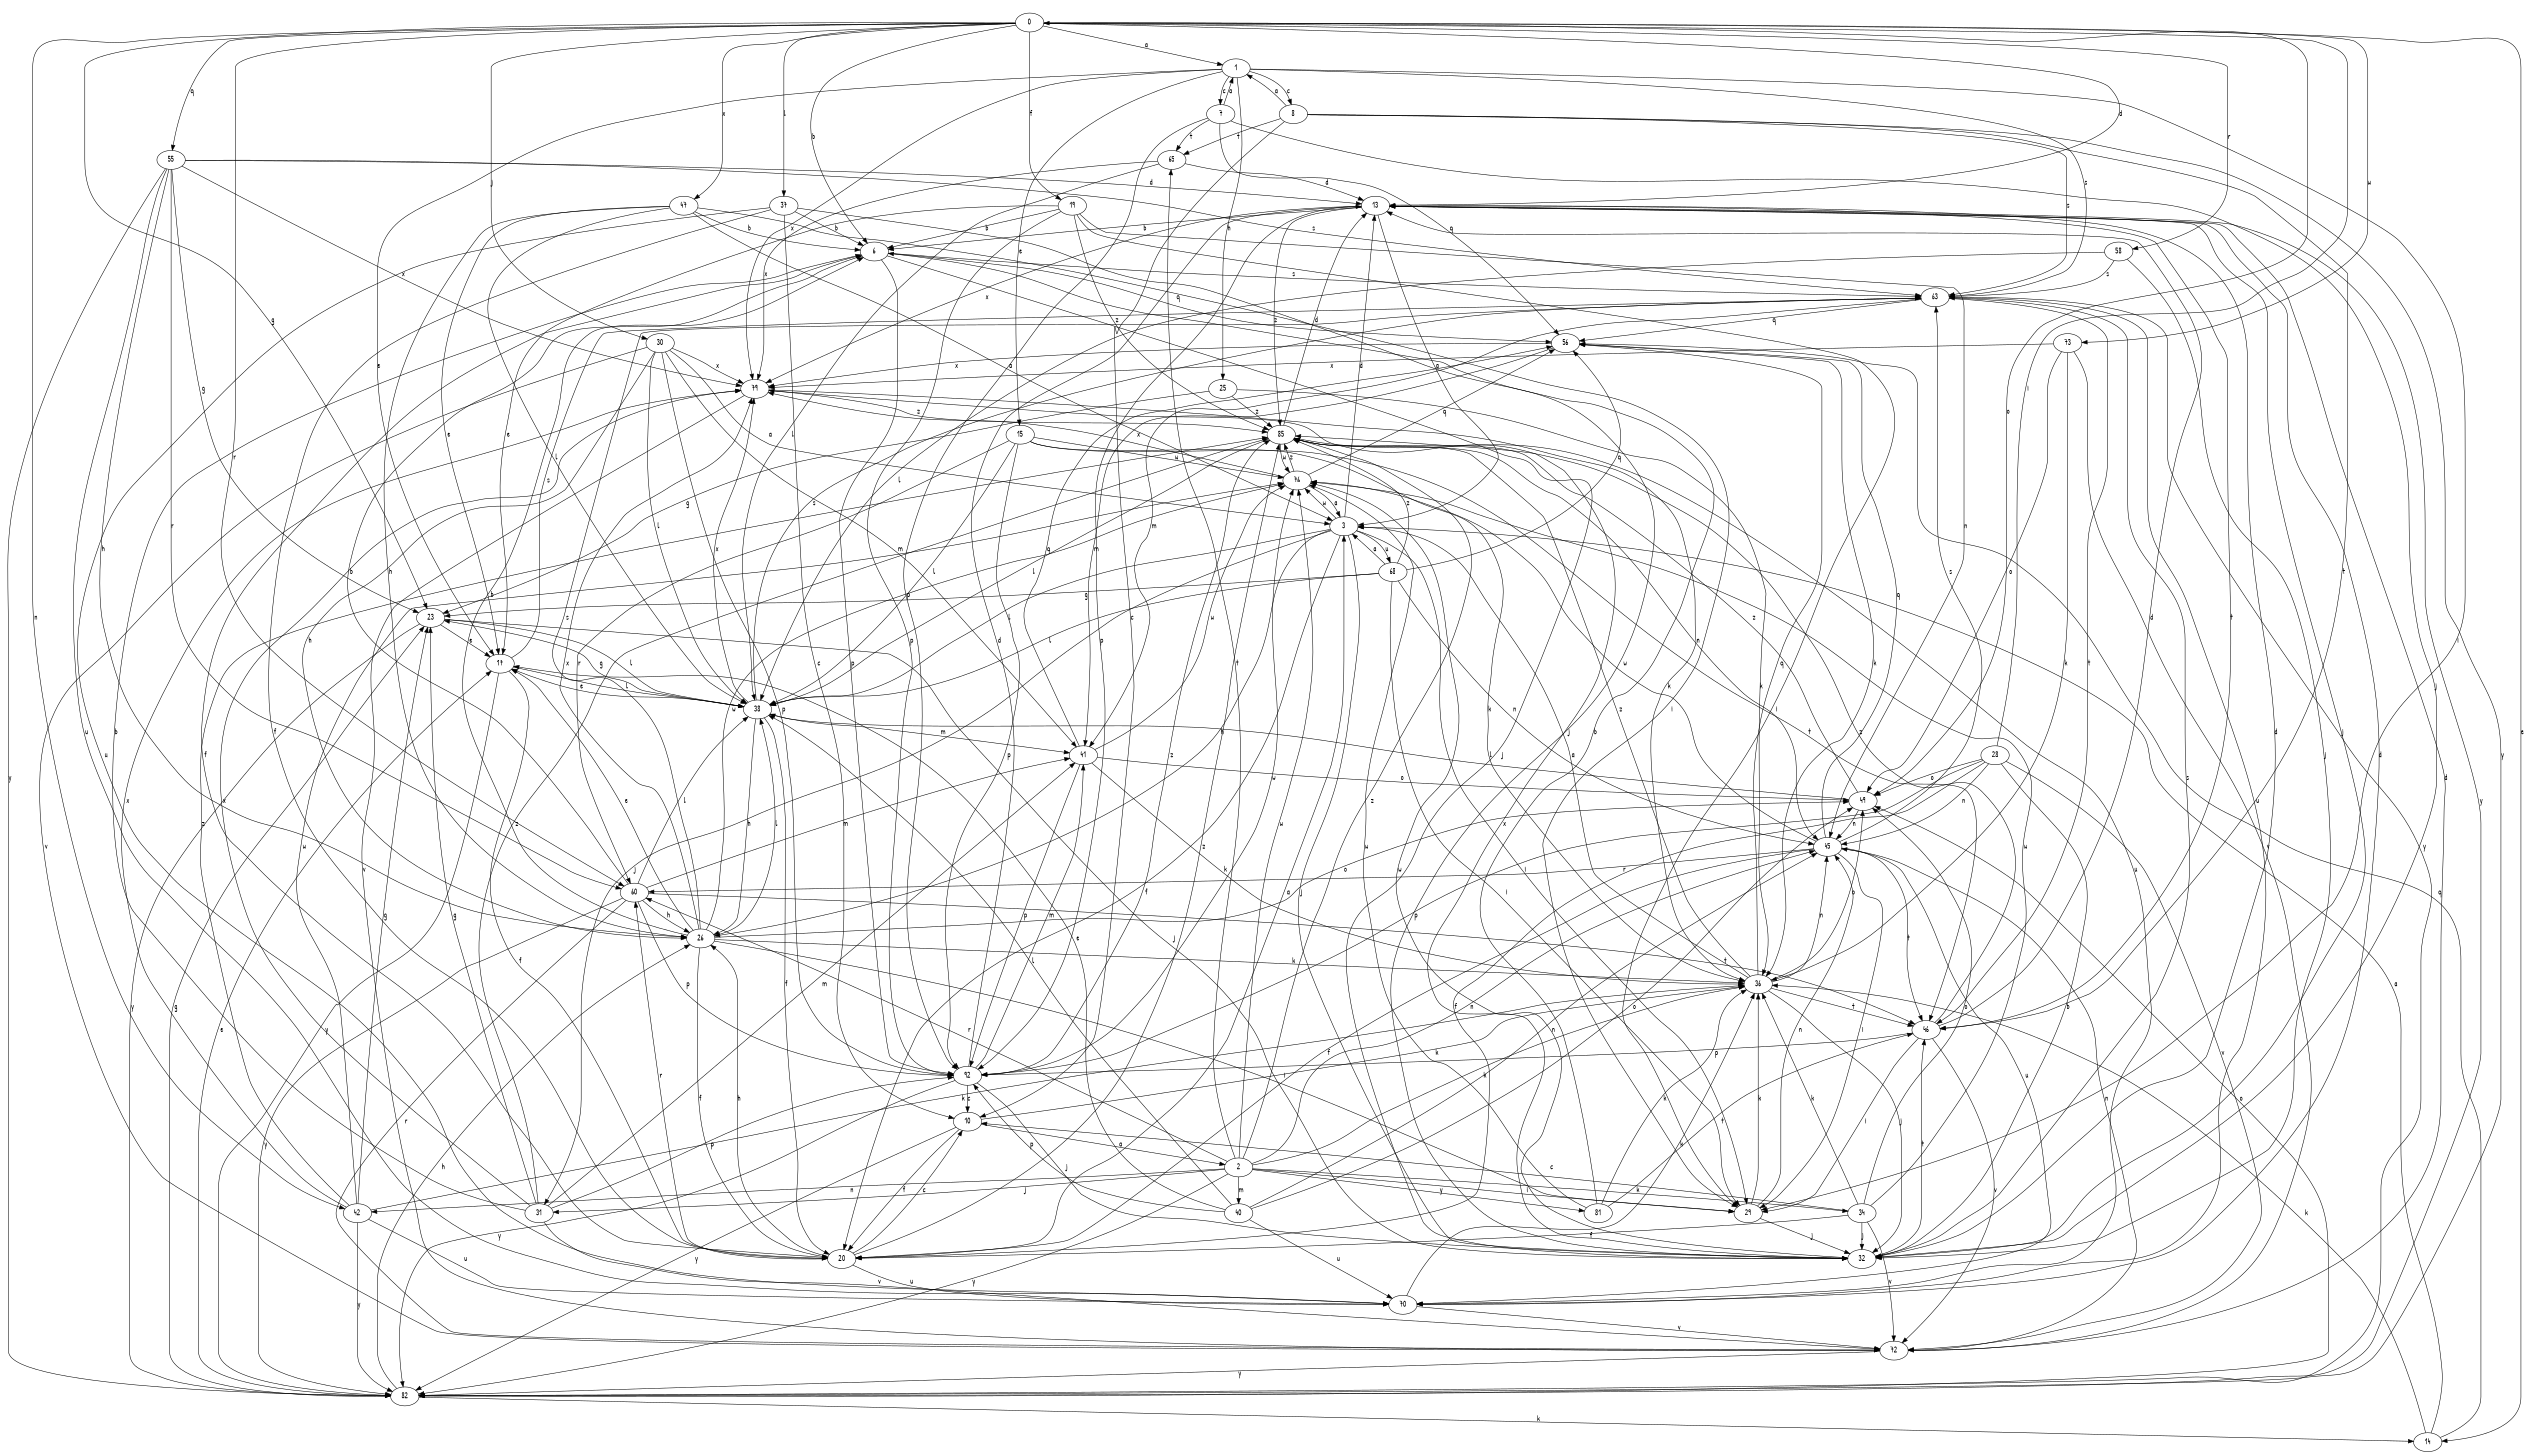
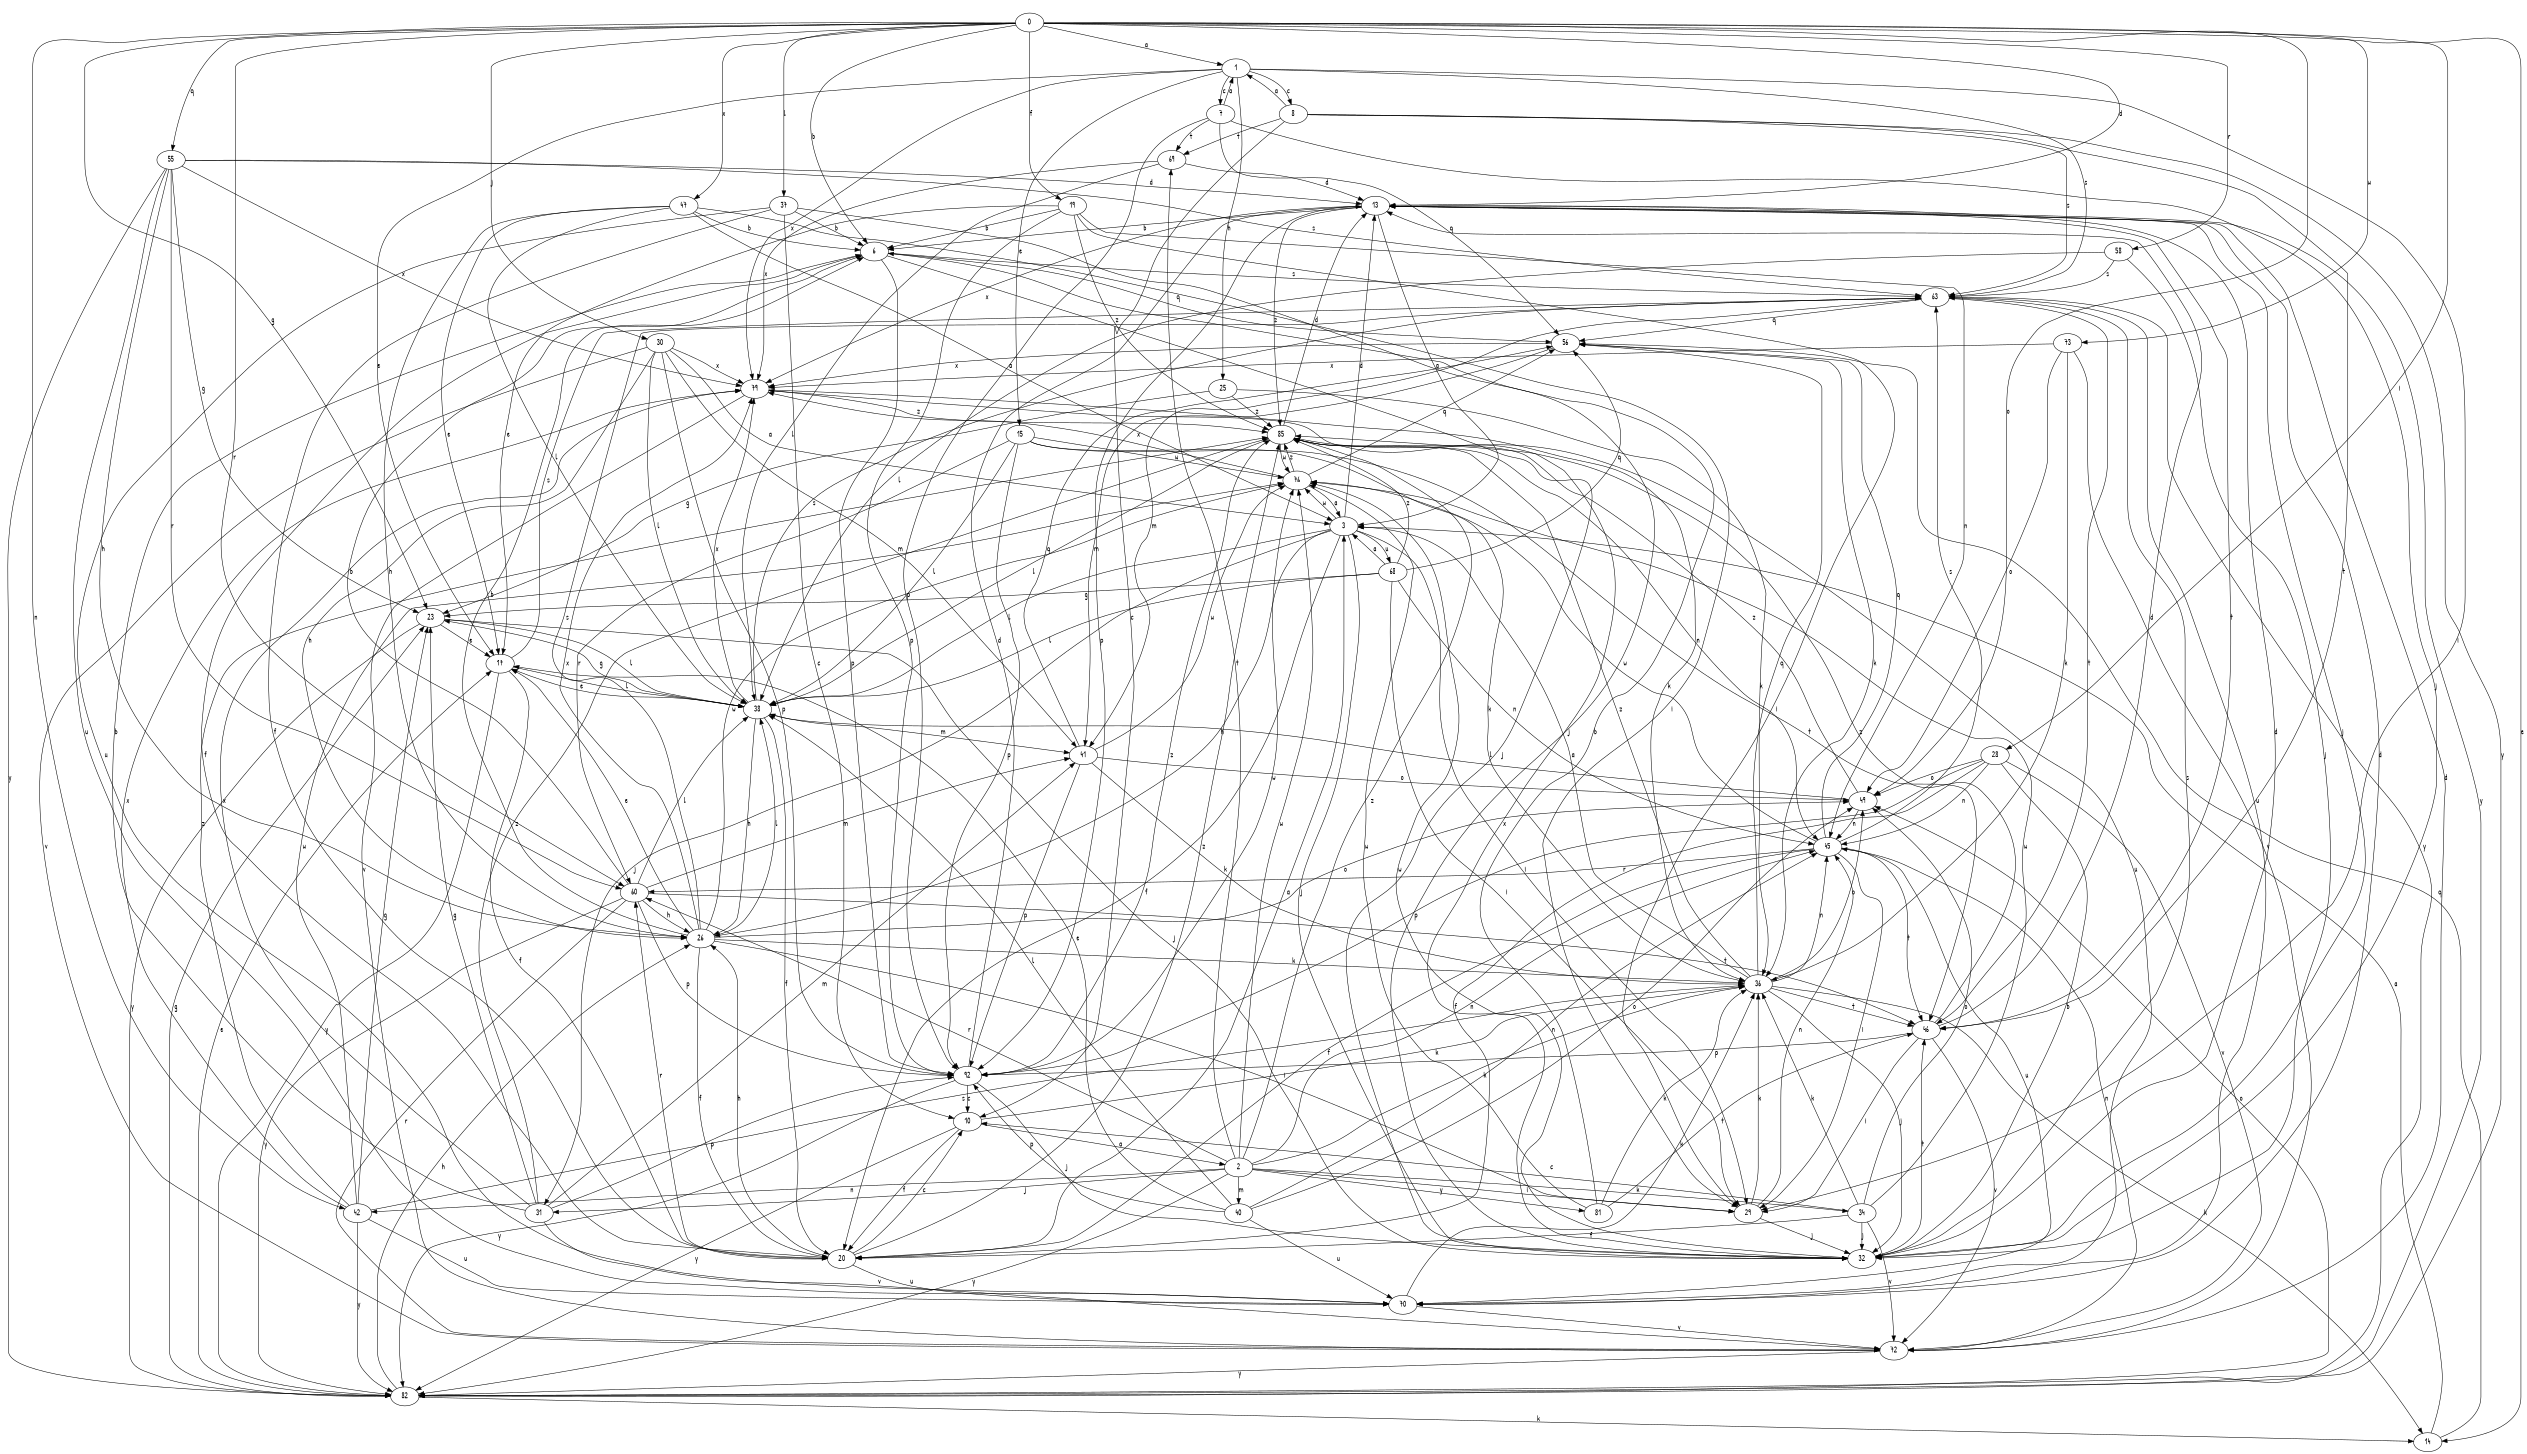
(2214, 36) -> (2448, 73)
(1172, 160) -> (1172, 160)
(1044, 924) -> none
(964, 1099) -> (964, 1099)
(2173, 1111) -> (2099, 1157)
